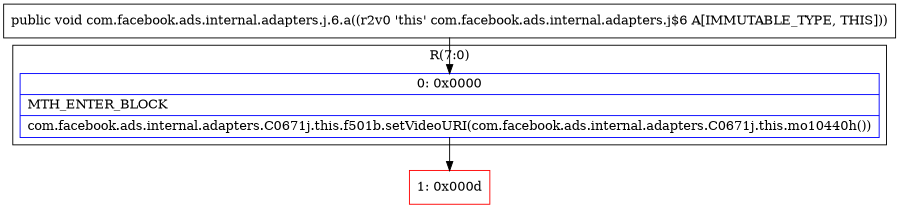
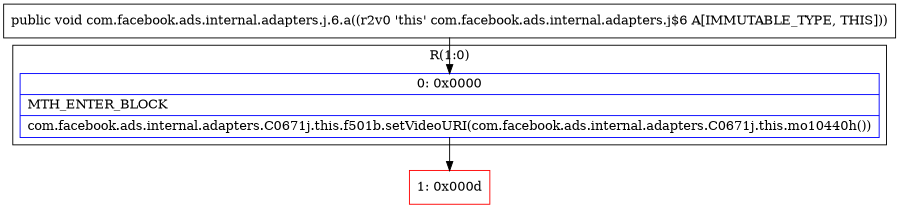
(450, 56) -> (450, 56)
